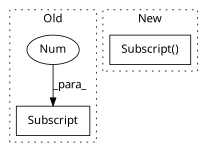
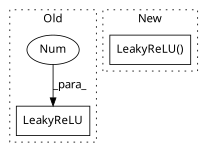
(150, 50) -> (150, 50)
(53, 121) -> (53, 121)
